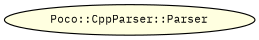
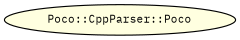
(130, 20) -> (120, 20)
